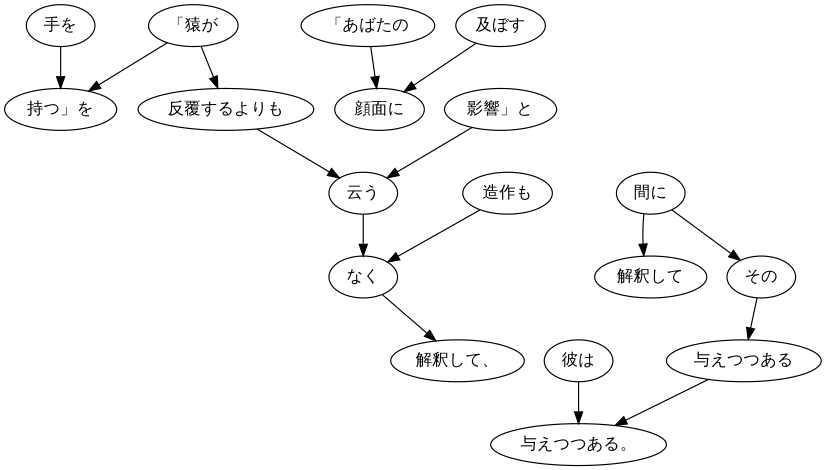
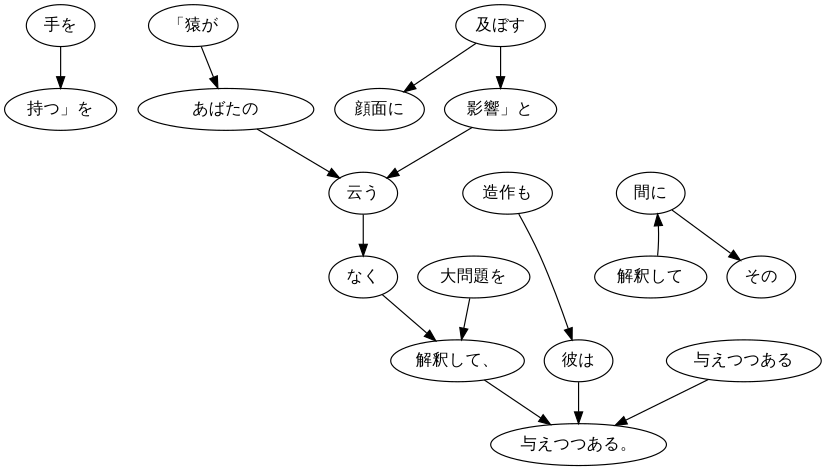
(368, 26) -> none
none -> (501, 62)
(133, 64) -> none
(226, 109) -> (226, 109)
(643, 229) -> (659, 241)
(439, 233) -> (546, 270)
none -> (474, 277)
(754, 313) -> none
none -> (513, 399)
